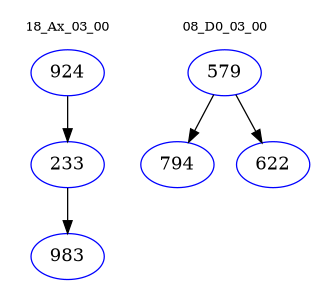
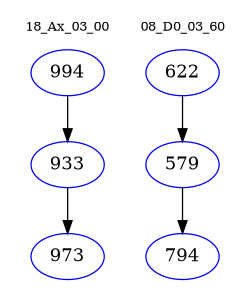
(225, 27) -> (183, 27)
(68, 73) -> (68, 73)
(246, 113) -> (183, 112)
(68, 165) -> (68, 165)
(68, 257) -> (68, 257)
